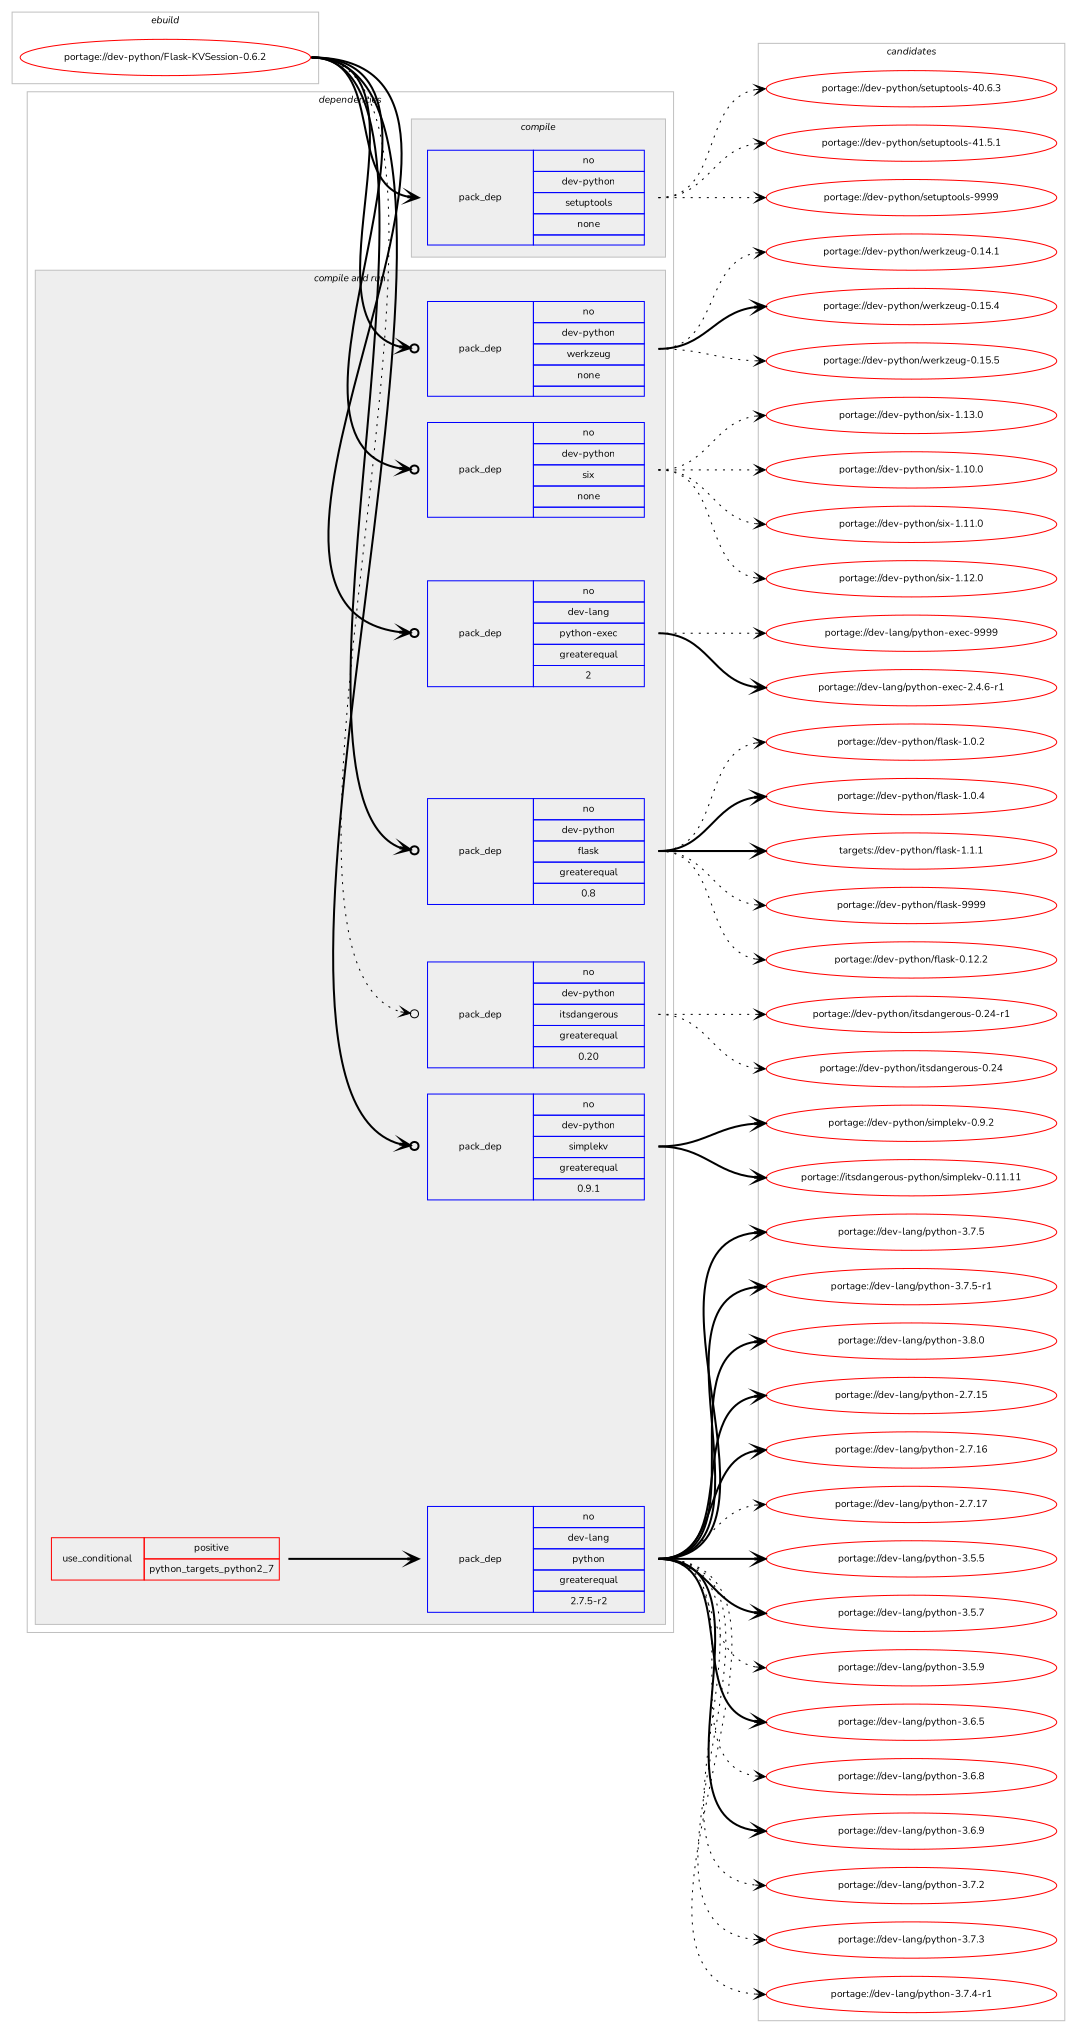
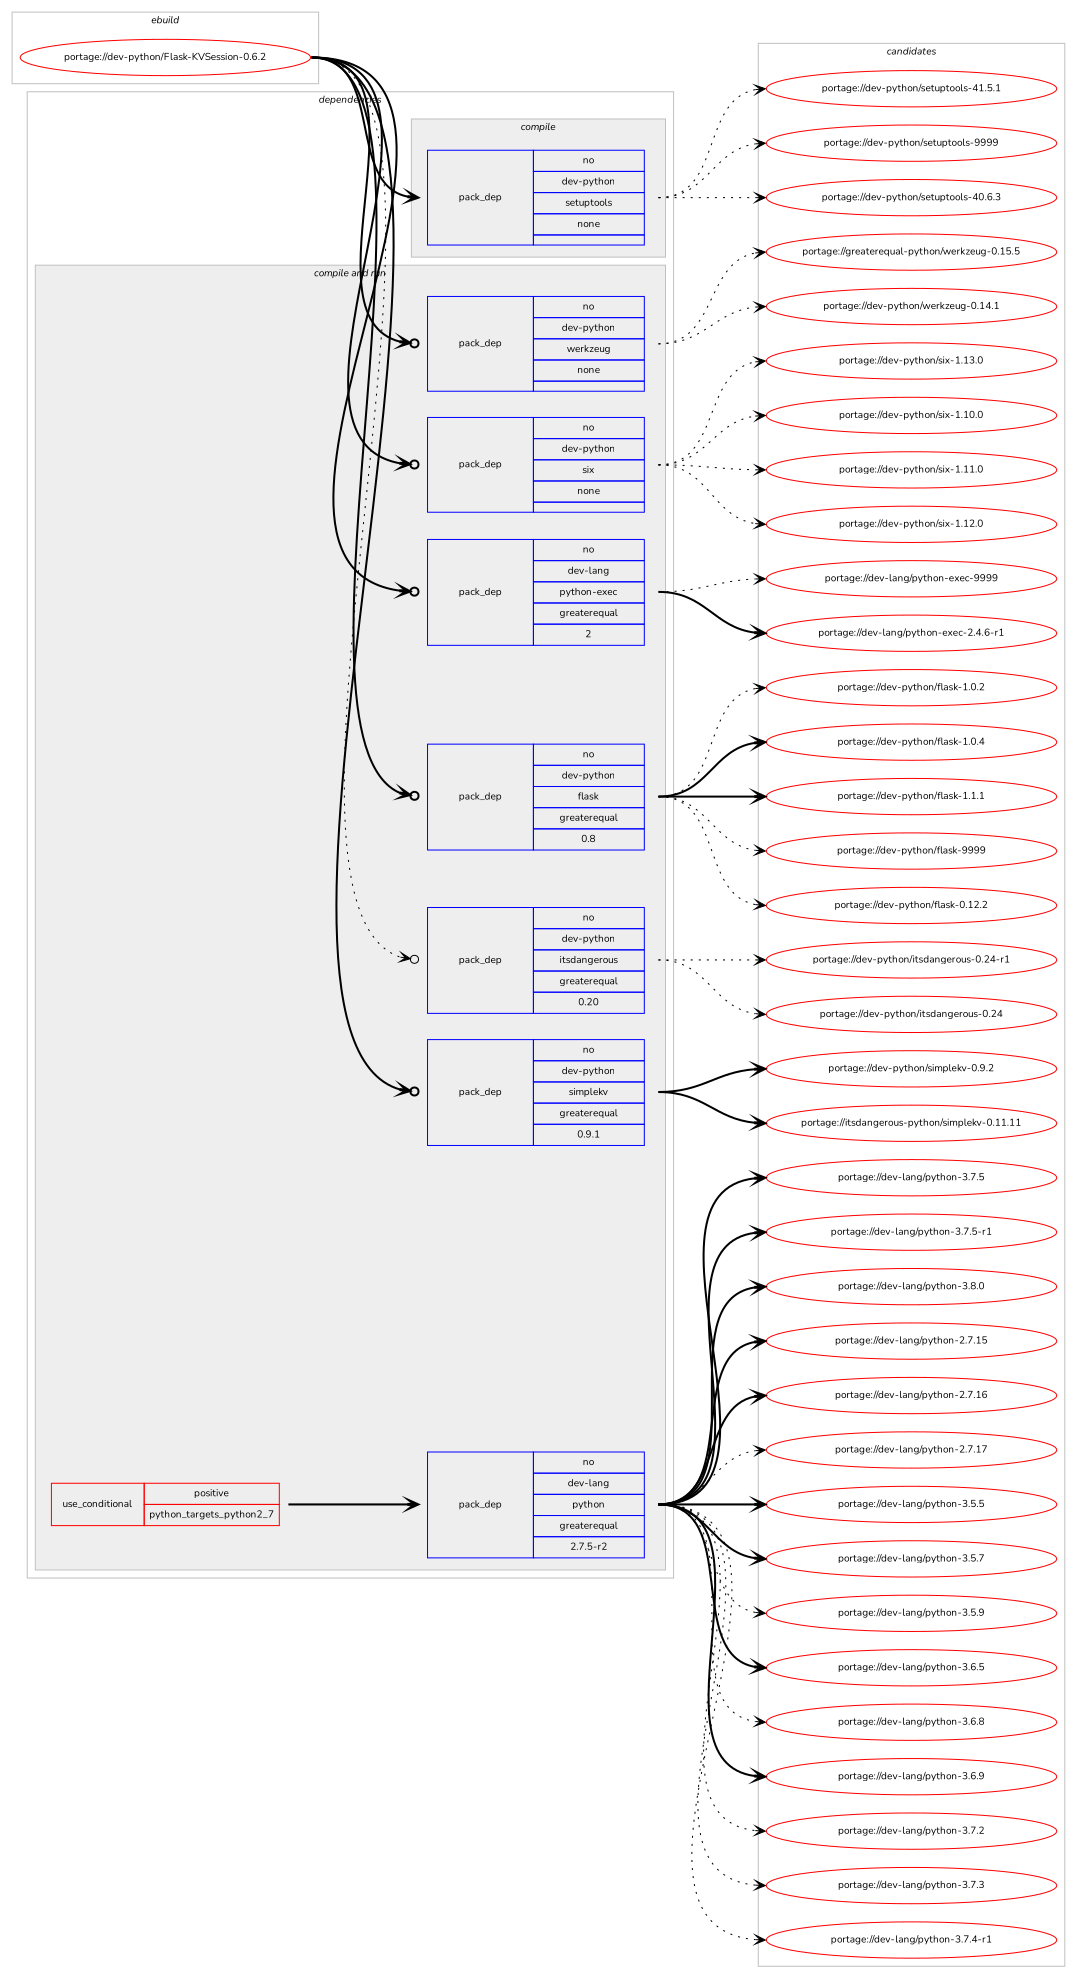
(912, 307) -> none
(912, 361) -> (912, 252)
(912, 851) -> (912, 797)
